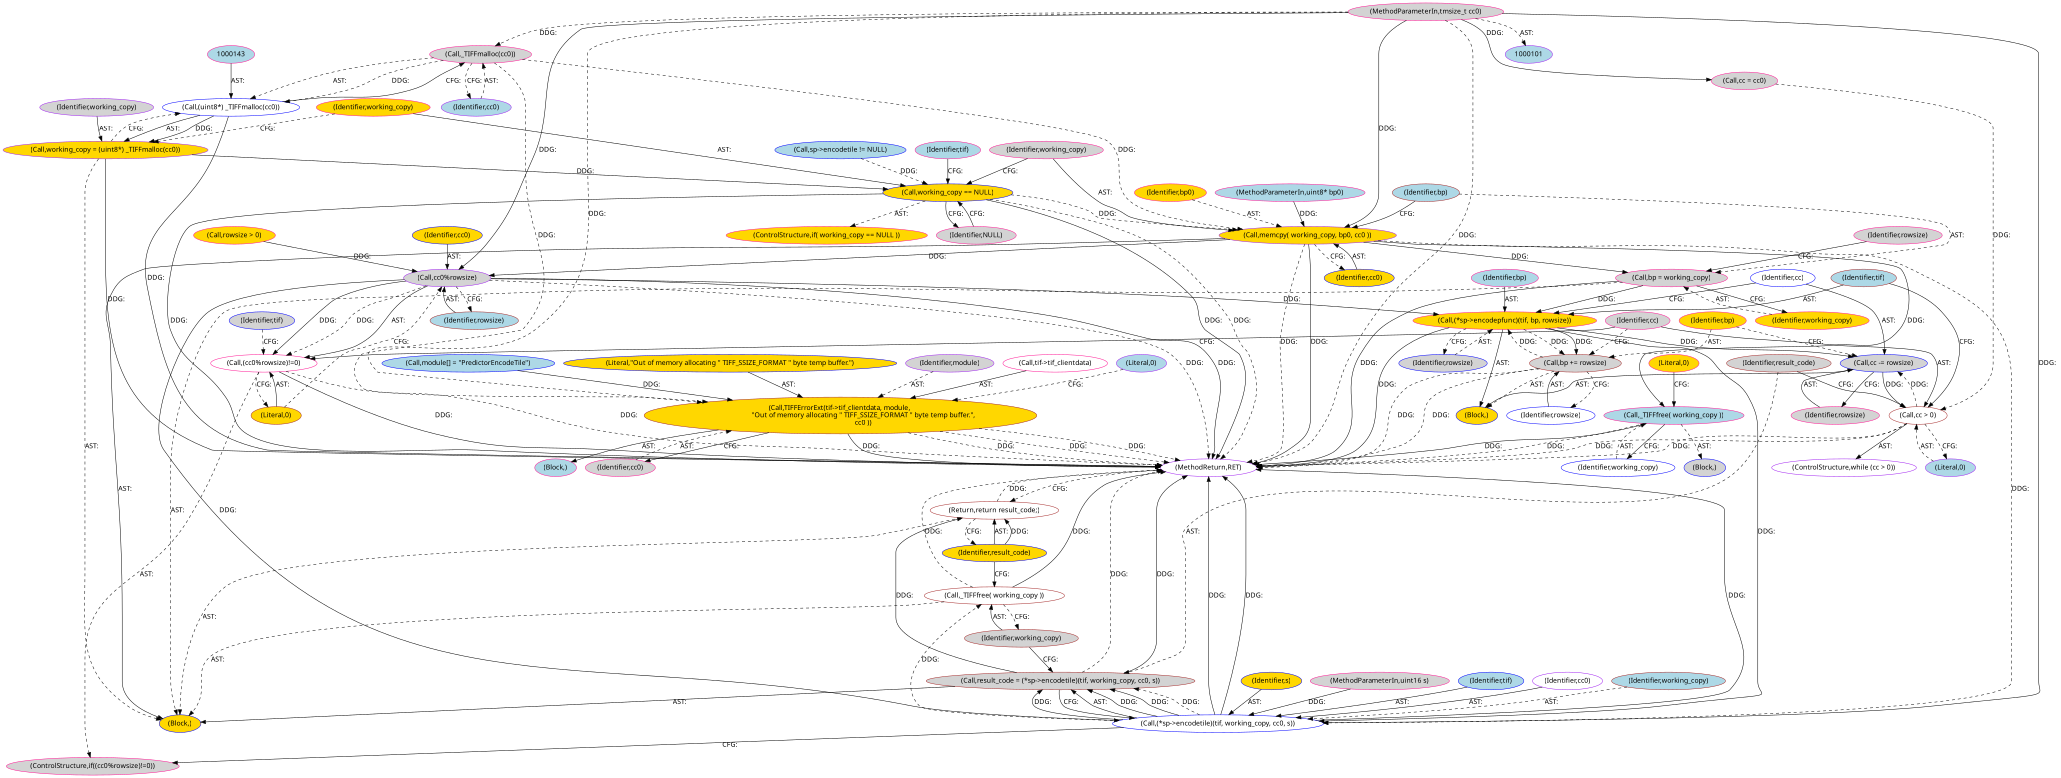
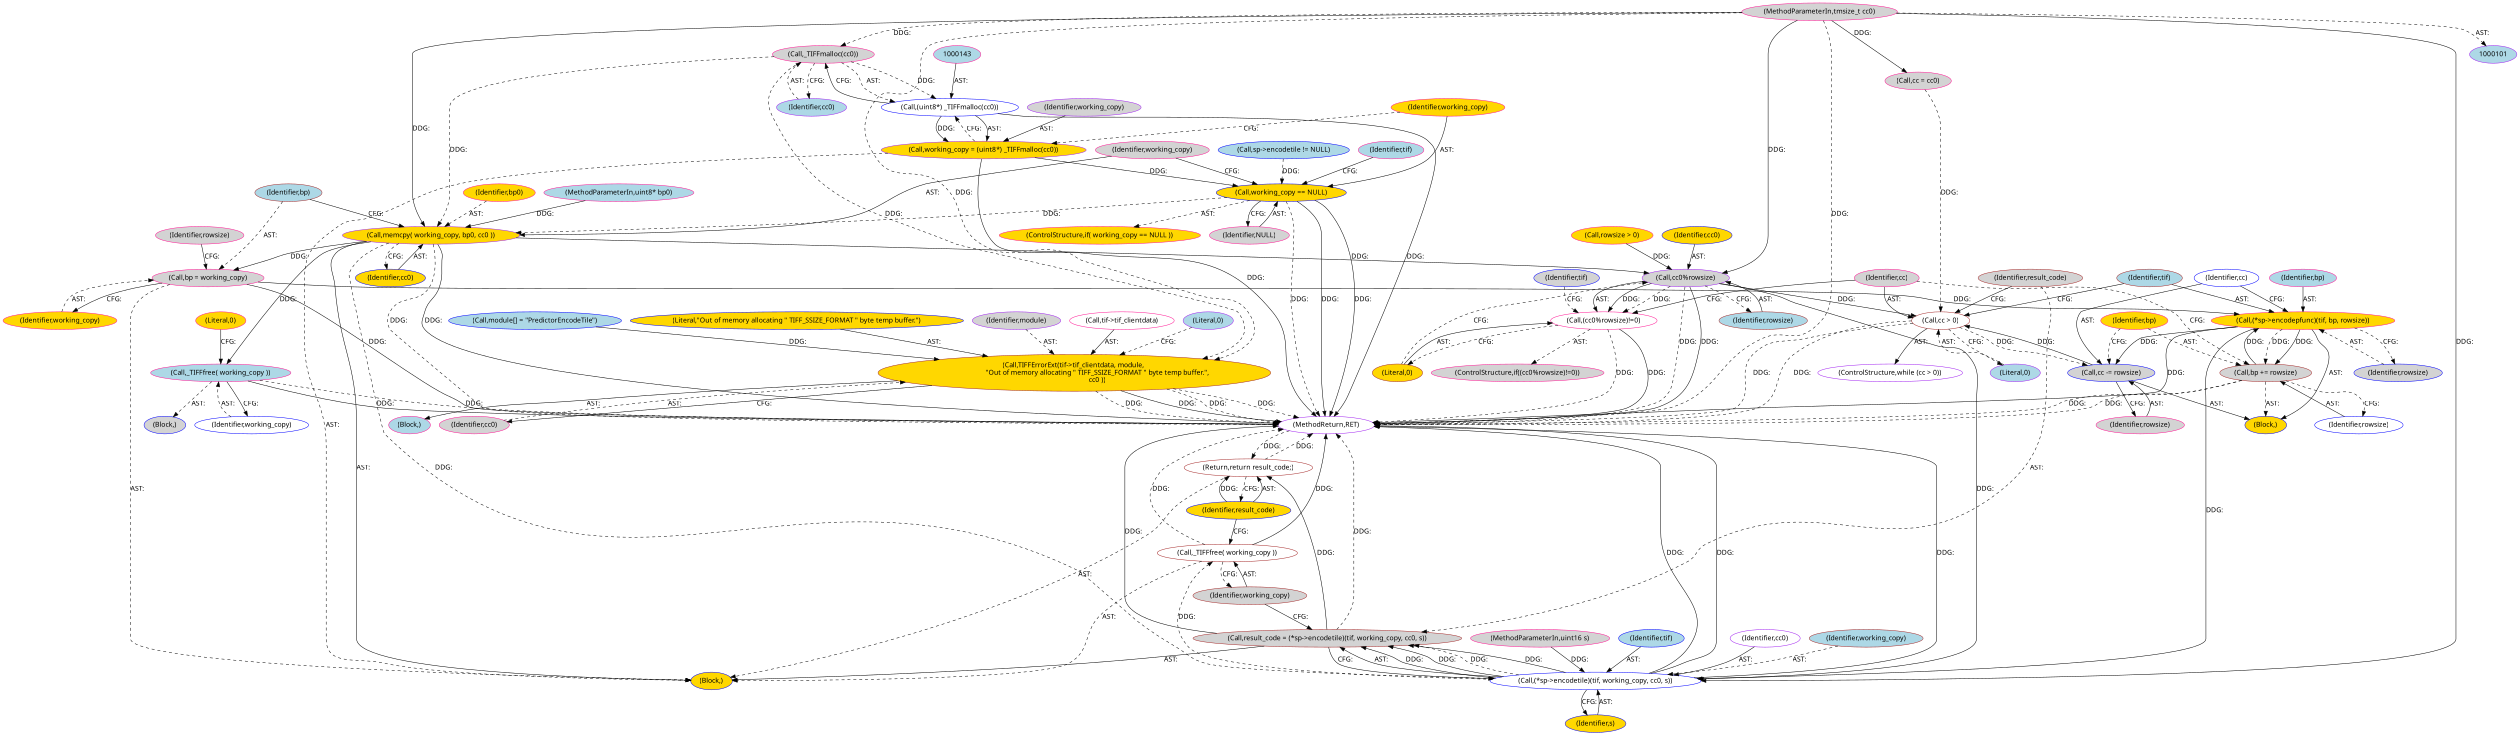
(978, 214) -> (1280, 214)
(868, 285) -> (1815, 299)
(1524, 349) -> (2245, 348)
(1061, 489) -> (1273, 446)
(651, 745) -> (1581, 700)
